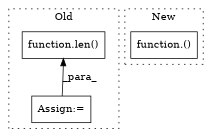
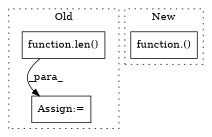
(63, 81) -> (28, 74)
